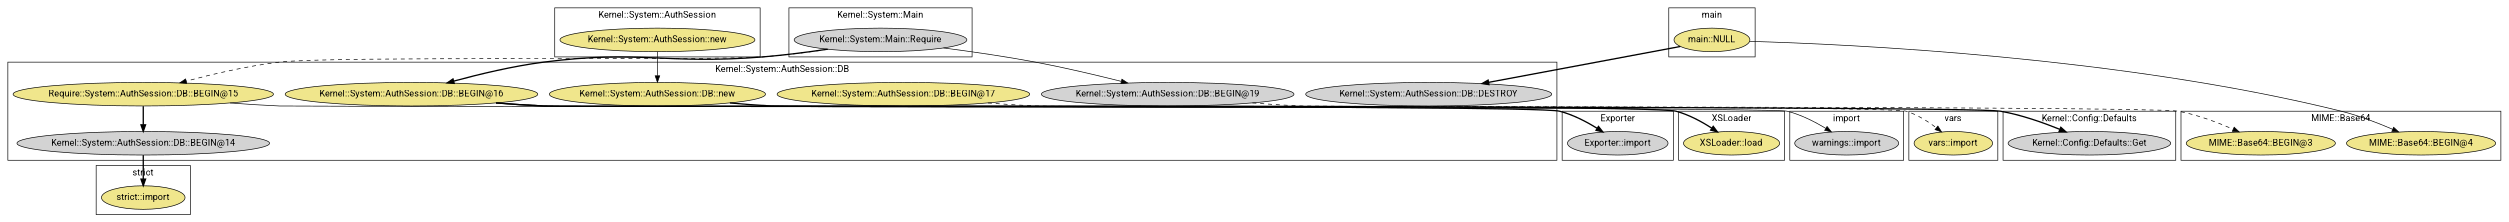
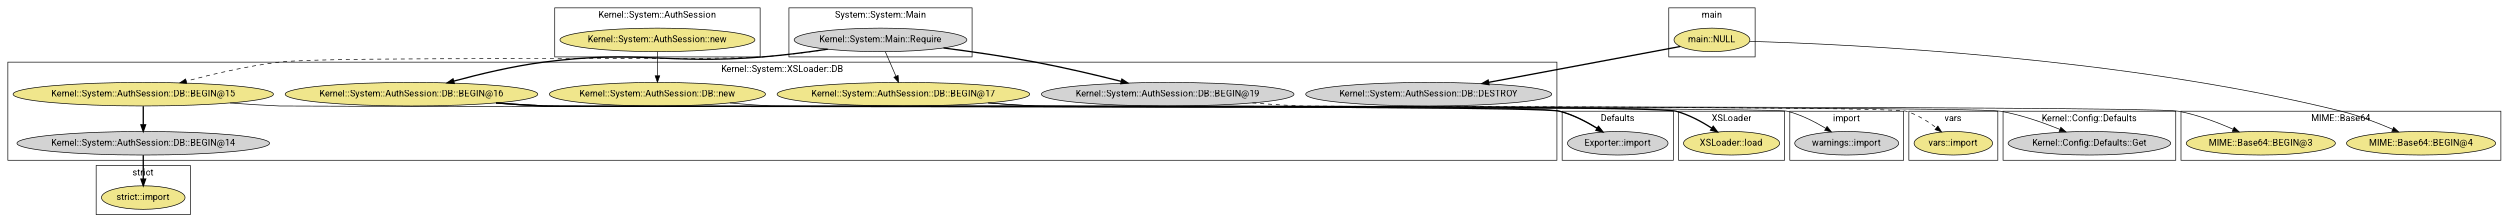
(881, 15) -> (881, 15)
(1011, 58) -> (1011, 58)
none -> (892, 66)
(782, 70) -> (782, 70)
(143, 94) -> (143, 94)
none -> (1295, 106)
(1396, 107) -> (1396, 107)
(1612, 107) -> (1612, 107)
(1618, 119) -> (1618, 119)
